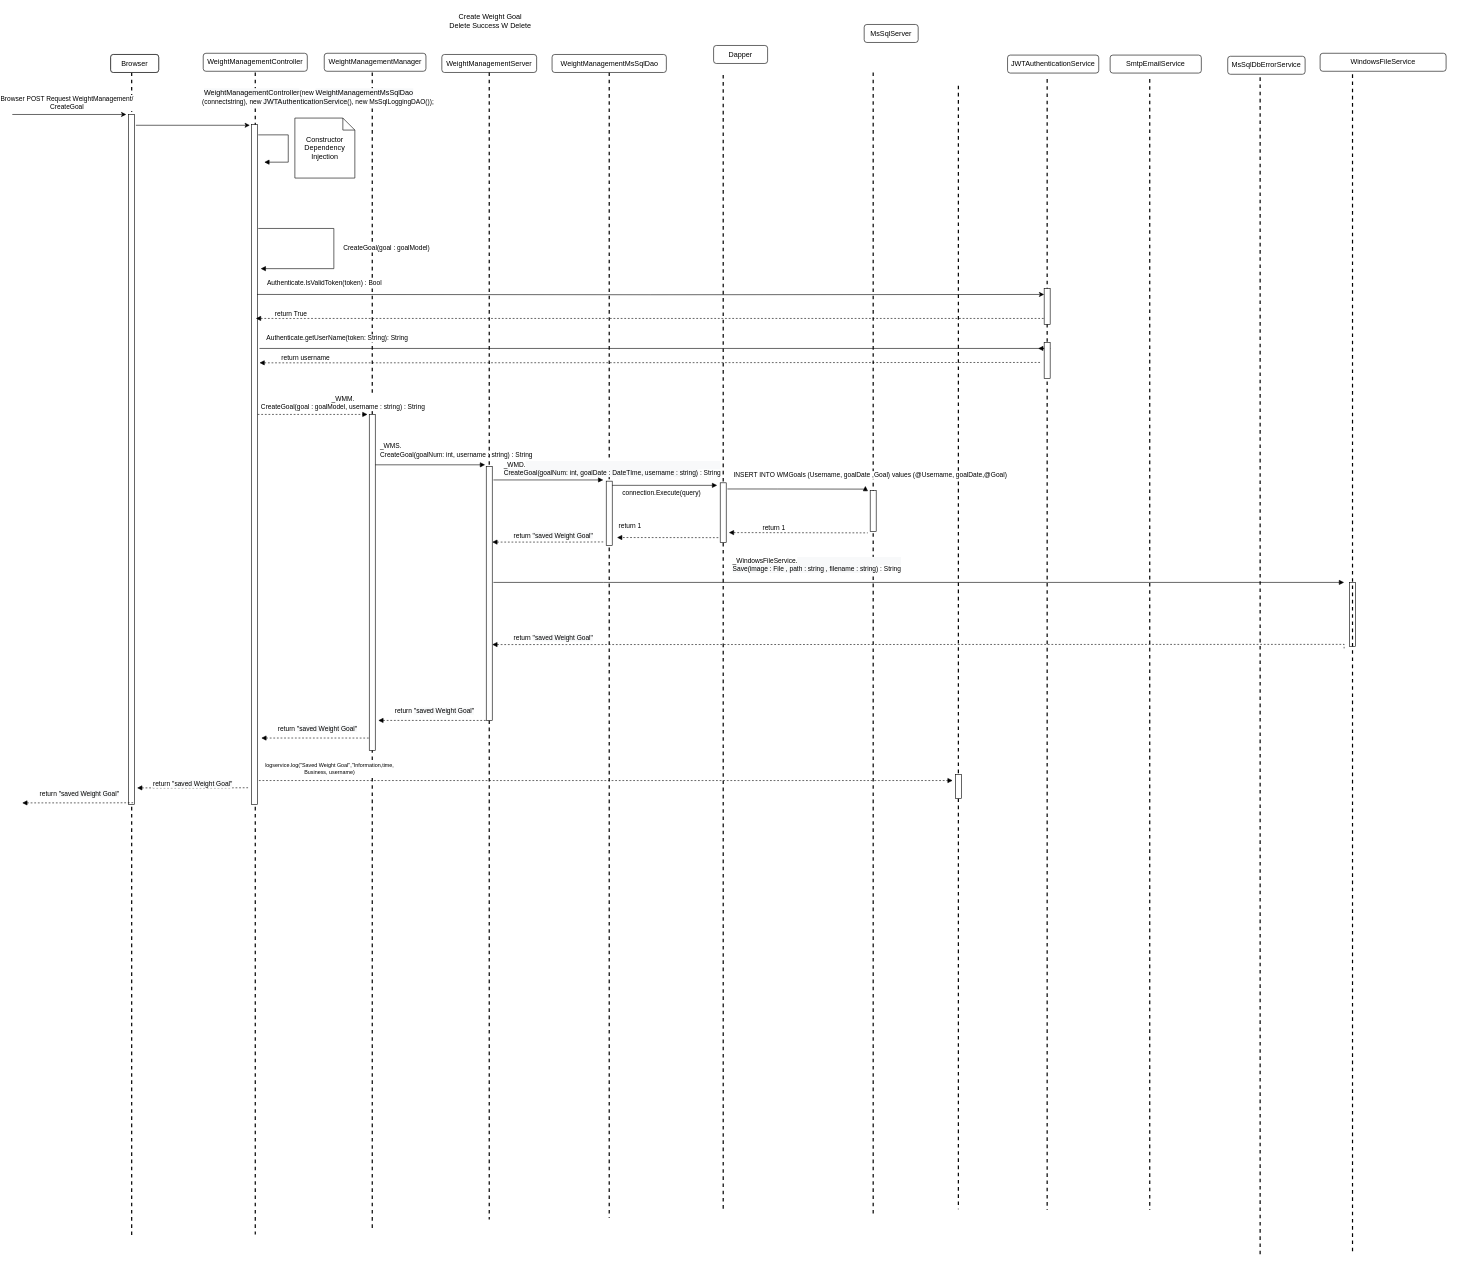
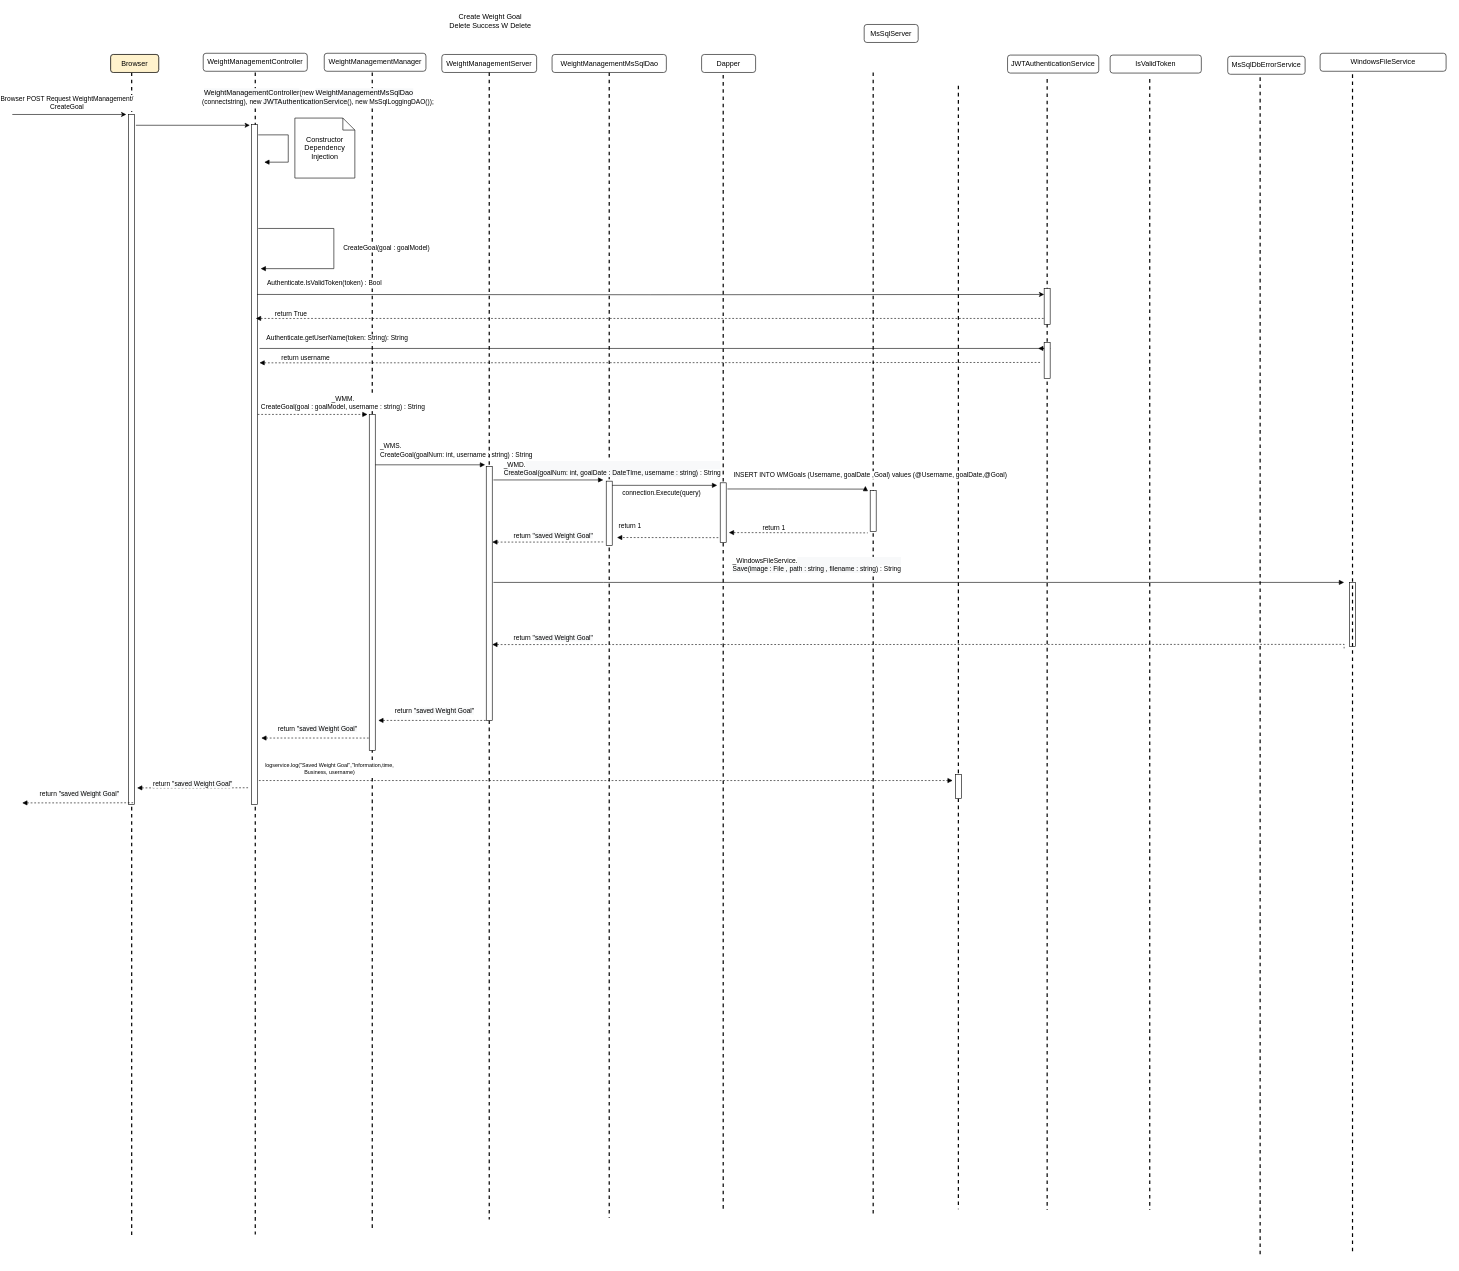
(741, 54) -> (729, 63)
(135, 63) -> (135, 63)
(1156, 64) -> (1156, 64)
